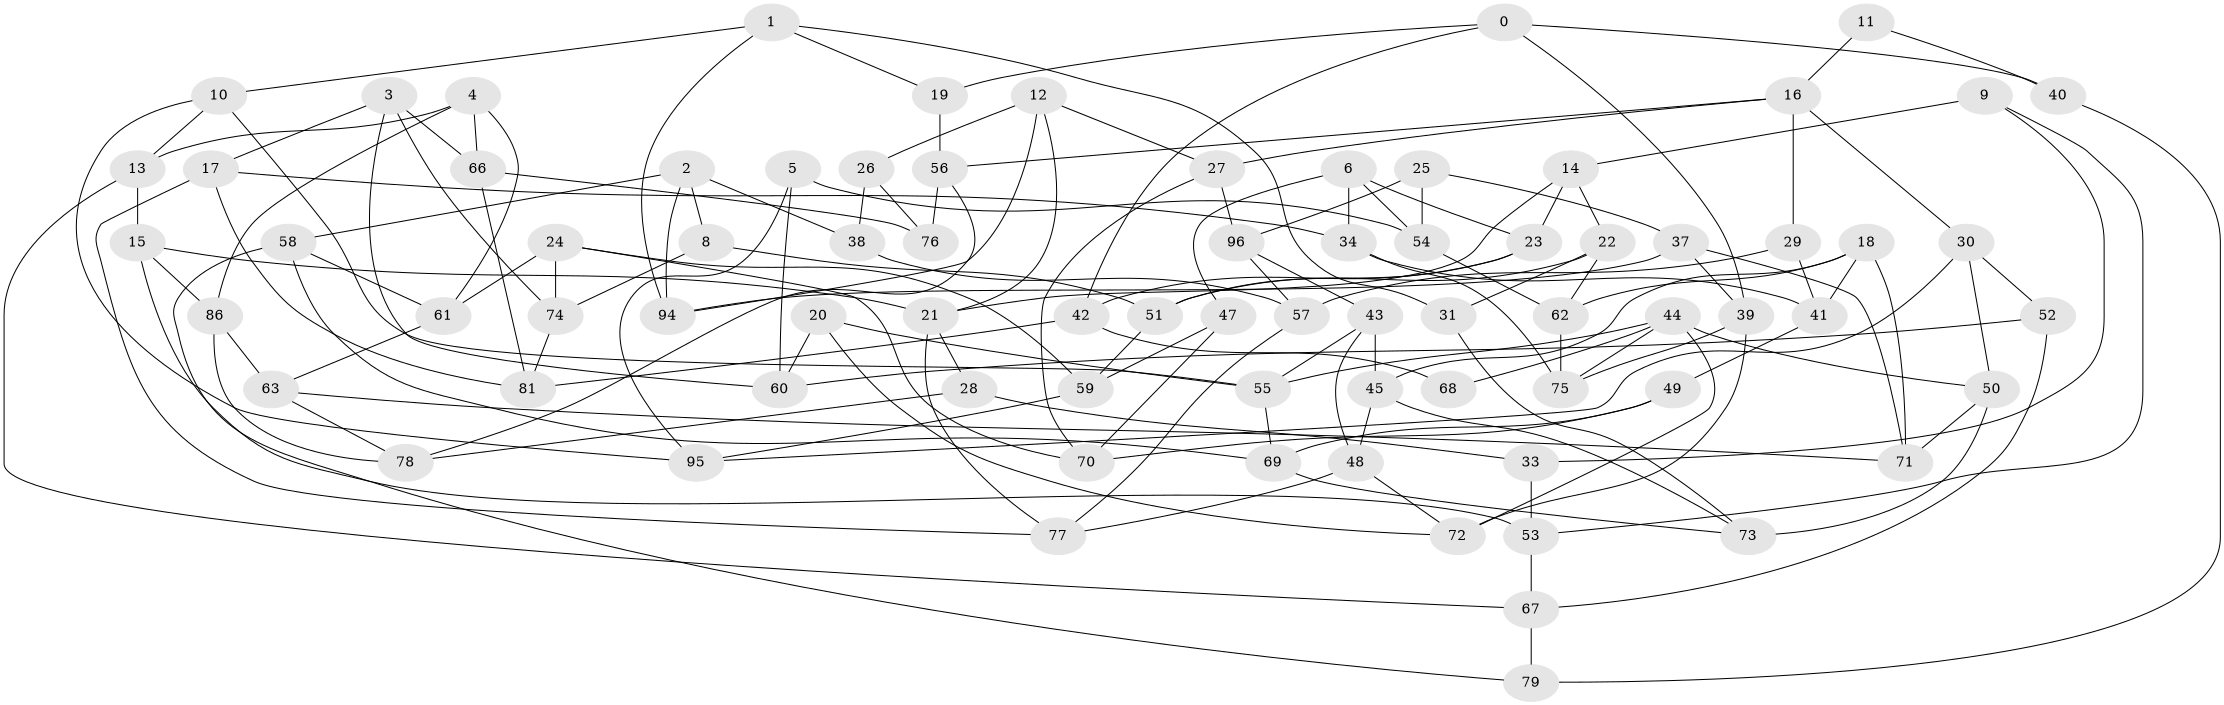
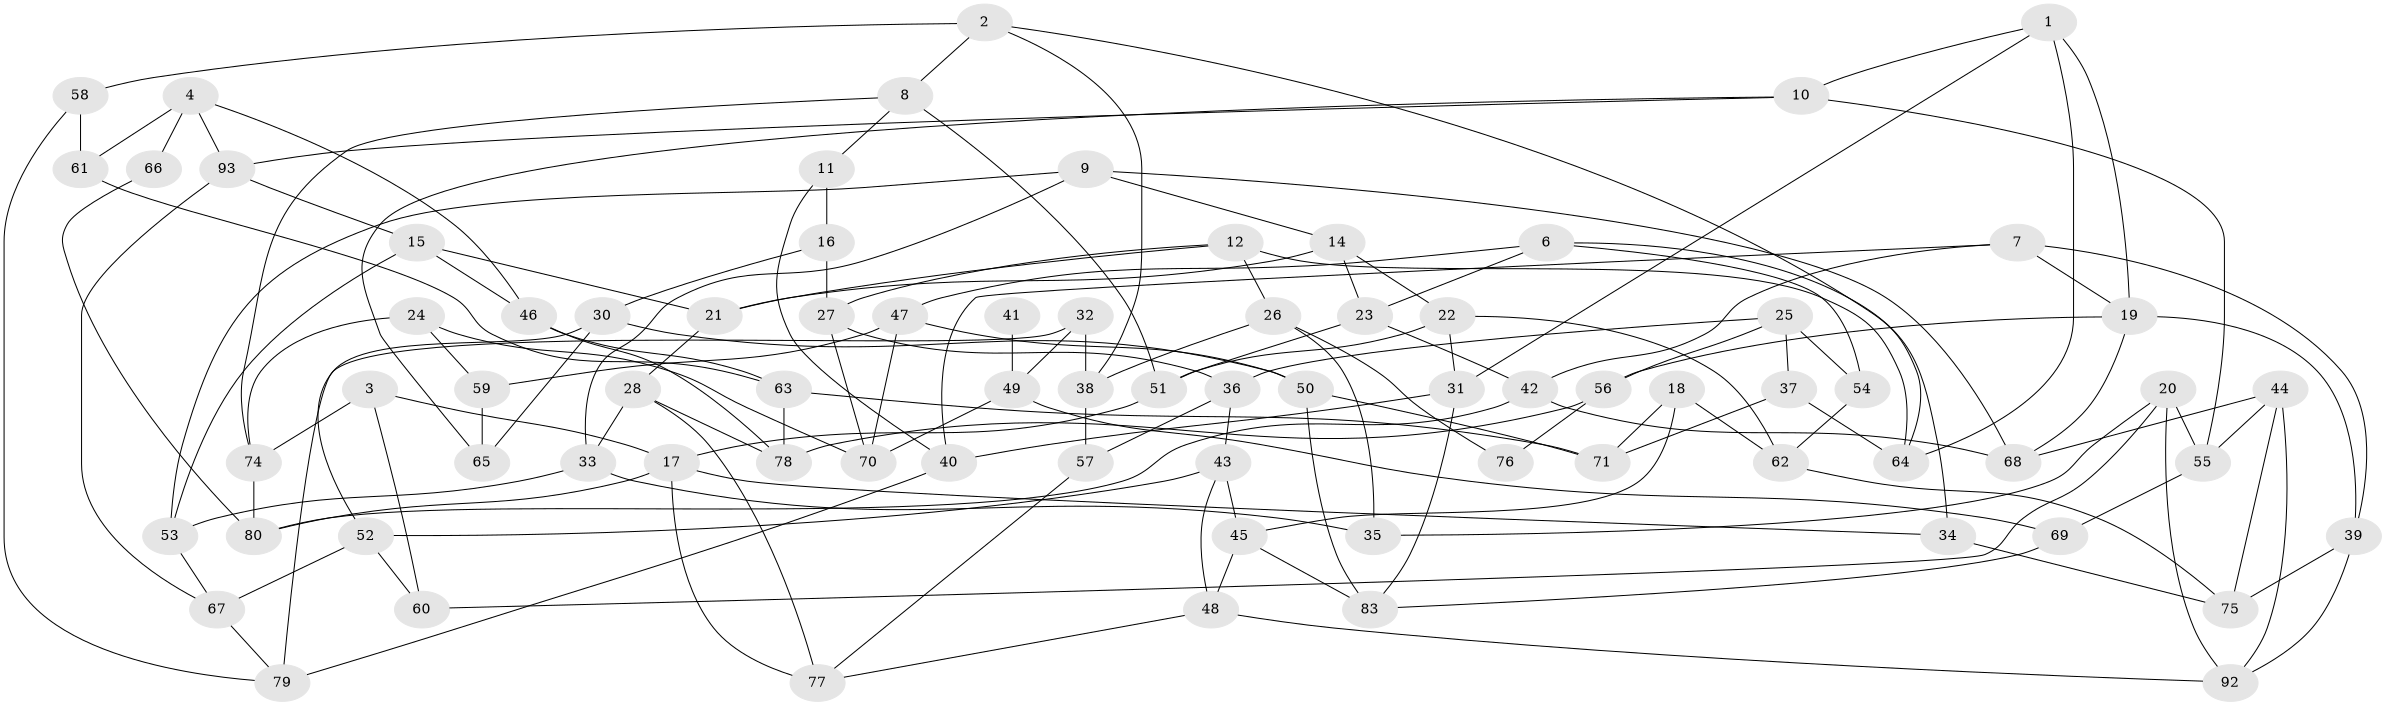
(1505, 22) -> (2017, 243)
(434, 133) -> none
(1367, 133) -> (1697, 351)
none -> (859, 139)
(138, 169) -> (227, 169)
(793, 169) -> none
(627, 187) -> none
none -> (1600, 220)
(1237, 243) -> (1233, 389)
(1793, 243) -> none
(1705, 270) -> (2311, 365)
(1843, 279) -> none
(1573, 280) -> none
(496, 282) -> none
(215, 316) -> (529, 316)
(668, 316) -> (1901, 463)
none -> (1086, 316)
(1330, 346) -> (819, 522)
(1120, 353) -> (852, 434)
(1828, 364) -> (1106, 347)
(528, 389) -> (254, 536)
none -> (2092, 402)
none -> (1203, 425)
(737, 443) -> none
(965, 458) -> (756, 518)
(696, 463) -> (482, 463)
none -> (1373, 536)
(1458, 536) -> (2231, 683)
(1748, 536) -> (1370, 610)
